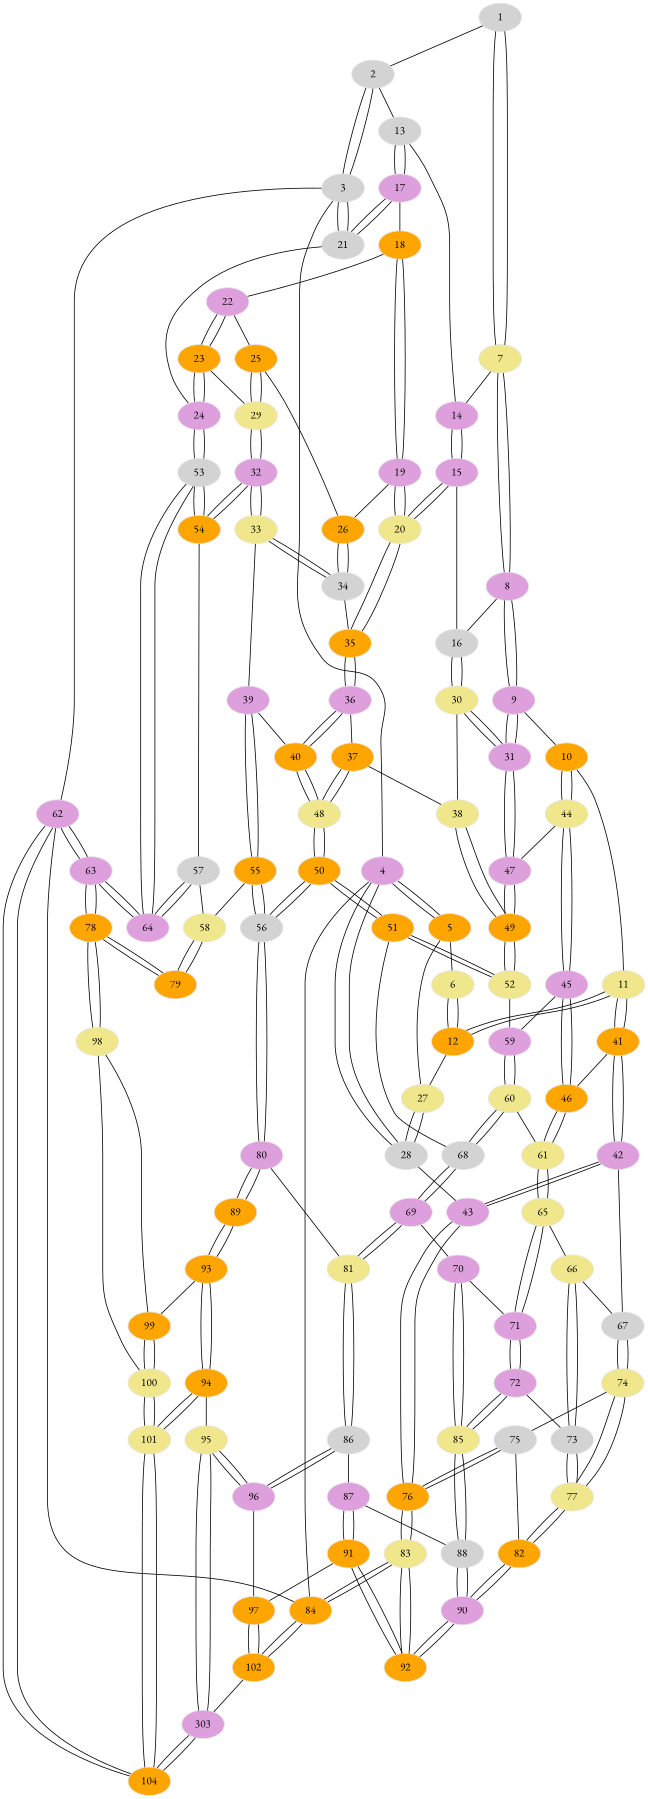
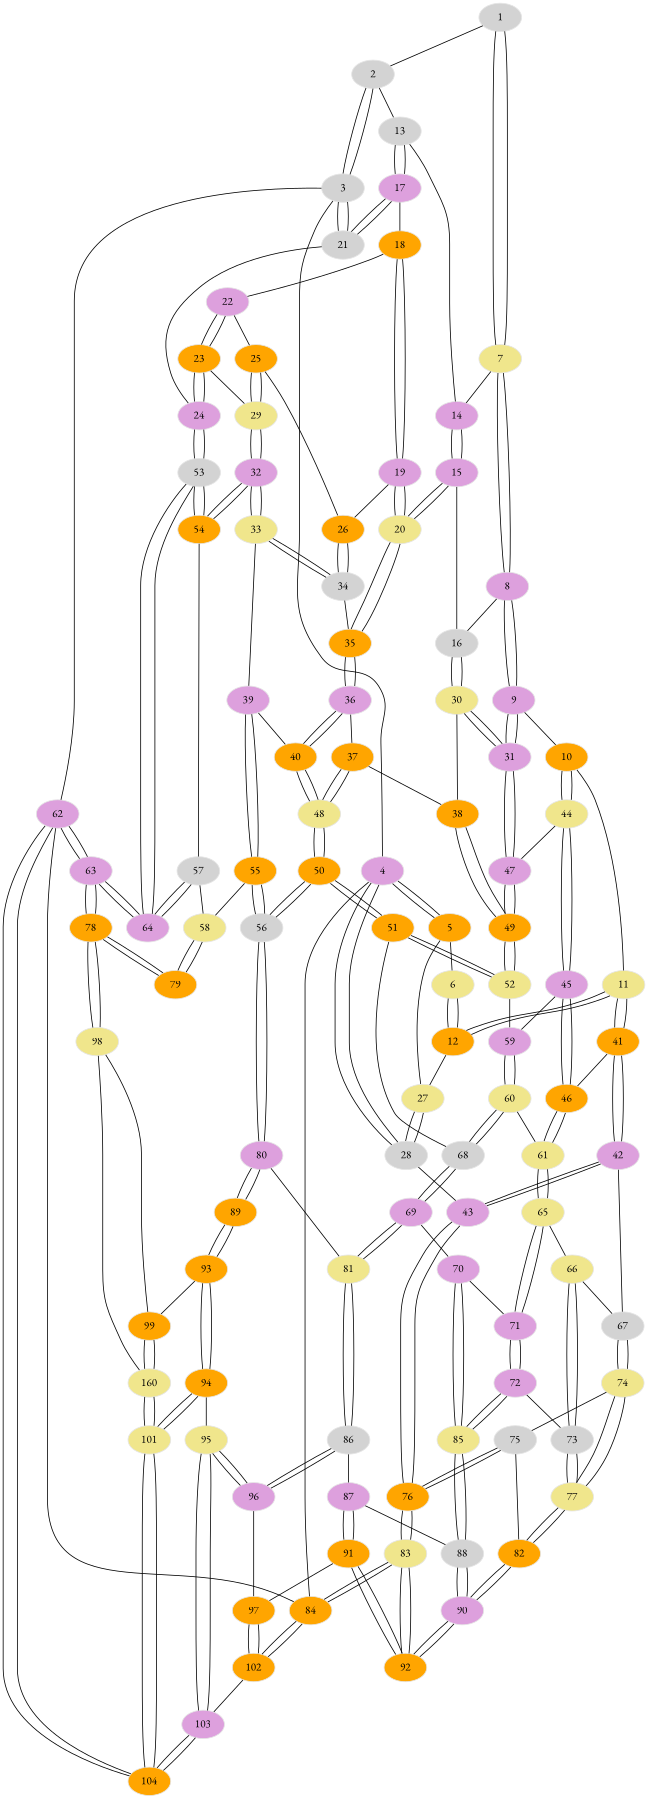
(458, 814) -> (458, 814)
(149, 1383) -> (149, 1383)
(203, 1724) -> (203, 1724)
